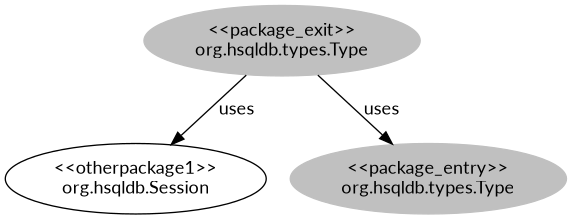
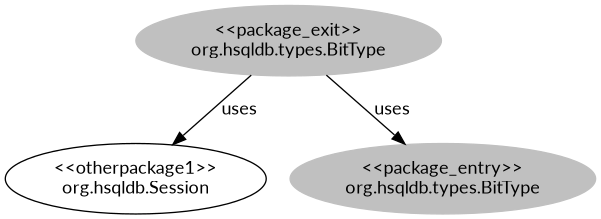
(282, 41) -> (289, 41)
(428, 179) -> (443, 179)
